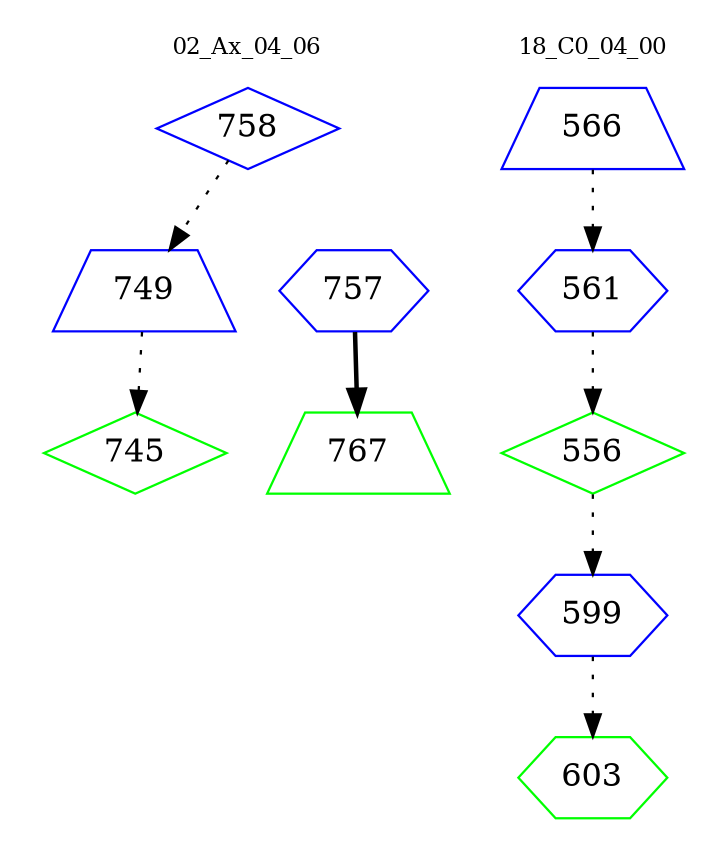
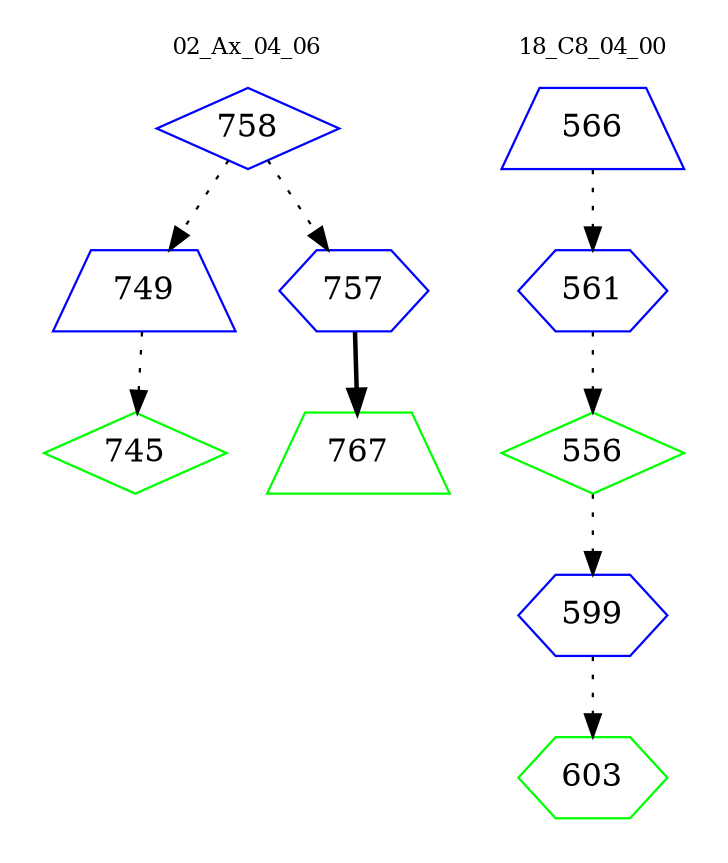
(593, 48) -> (593, 48)
none -> (292, 196)
